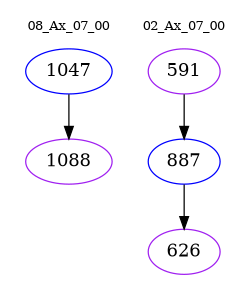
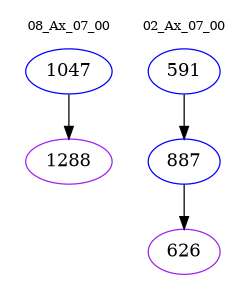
(184, 71) -> (184, 71)
(69, 162) -> (69, 162)
